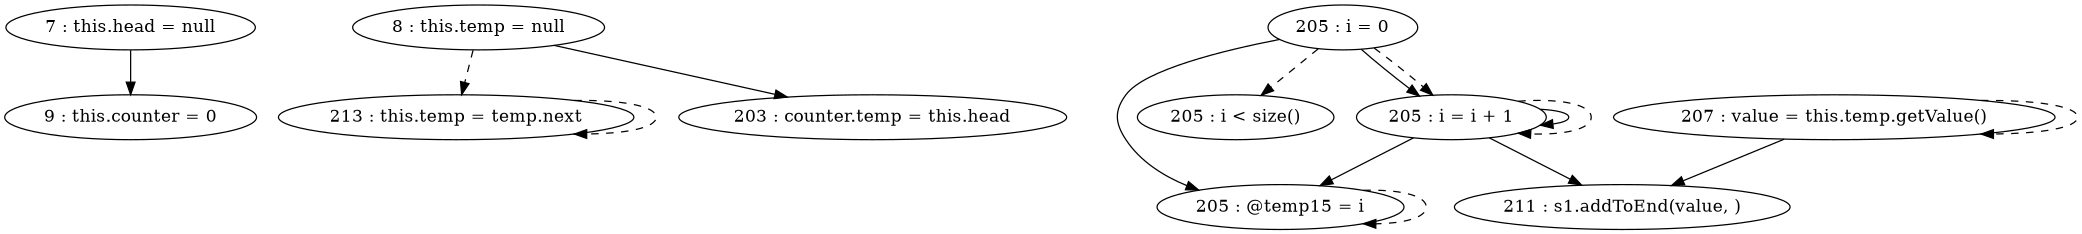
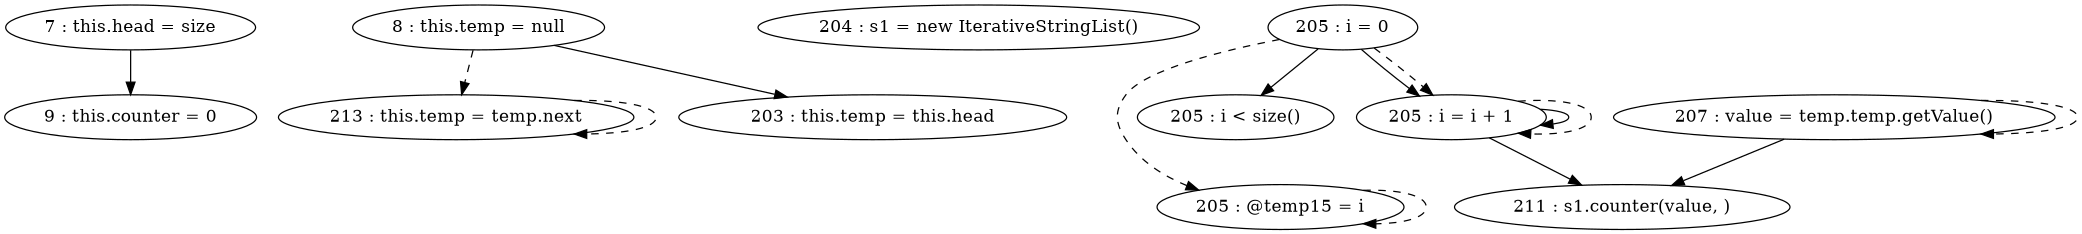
(131, 27) -> (131, 27)
none -> (979, 27)
(1294, 68) -> (1294, 68)
(1141, 82) -> (1141, 82)
(873, 117) -> (873, 117)
(1834, 117) -> (1834, 117)
(1372, 159) -> none
(1622, 207) -> (1622, 207)
